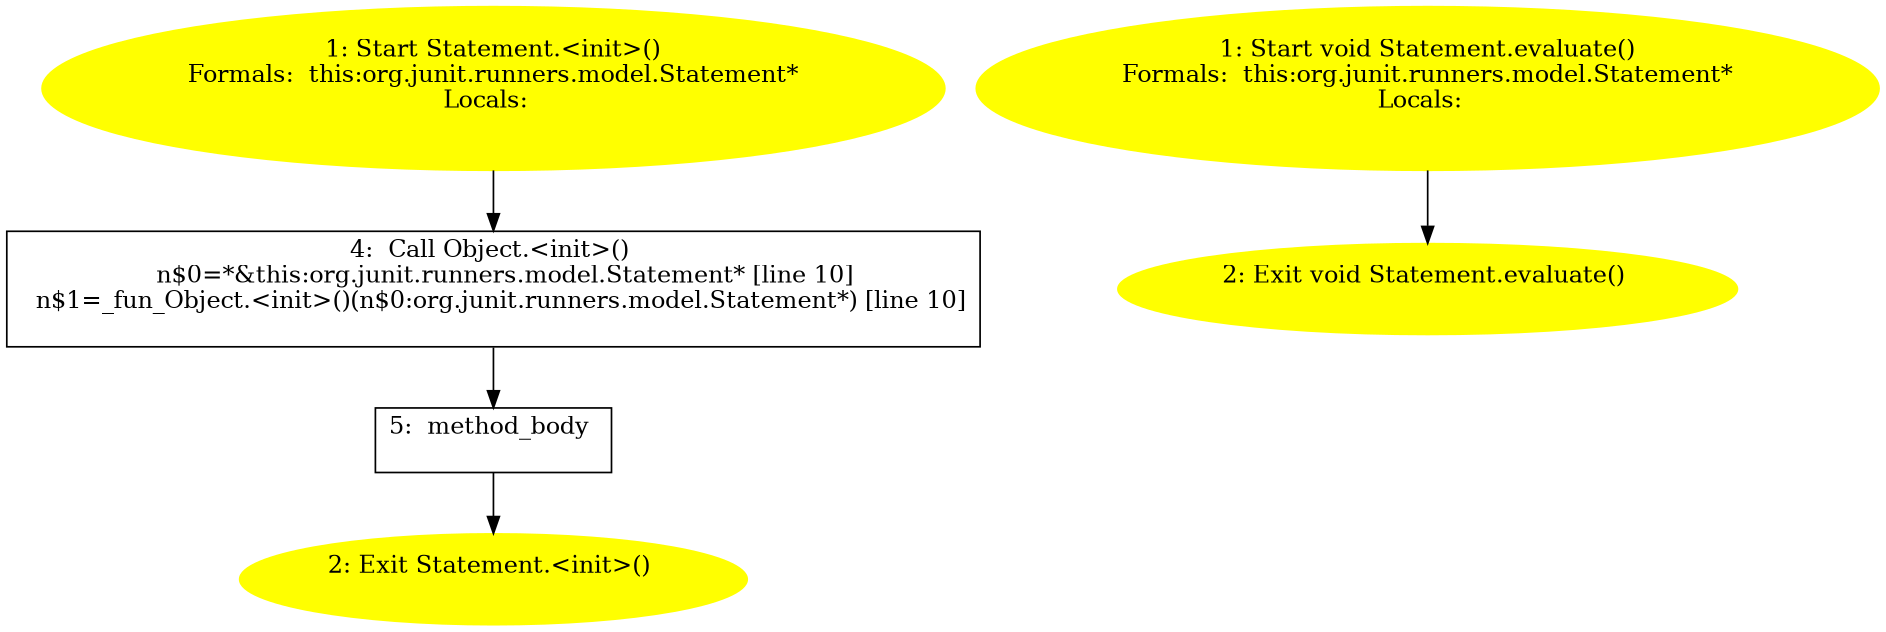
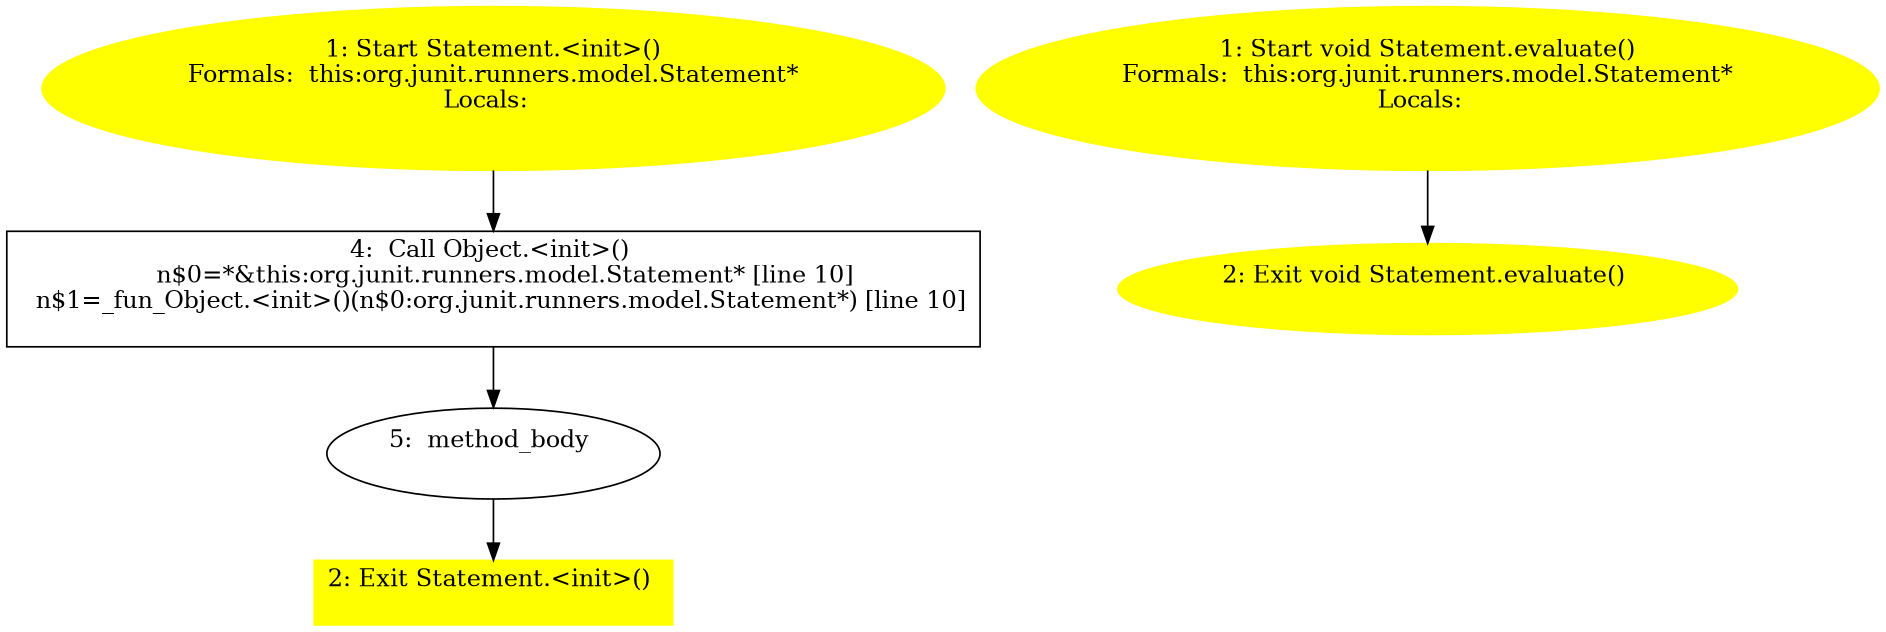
(493, 440) -> (493, 454)
(493, 579) -> (493, 593)
